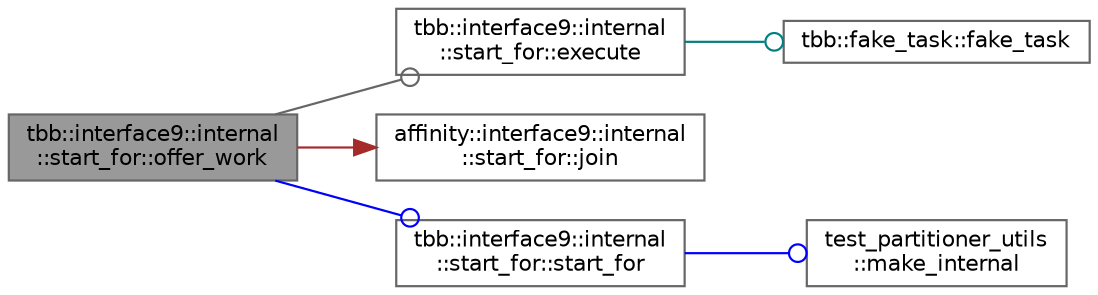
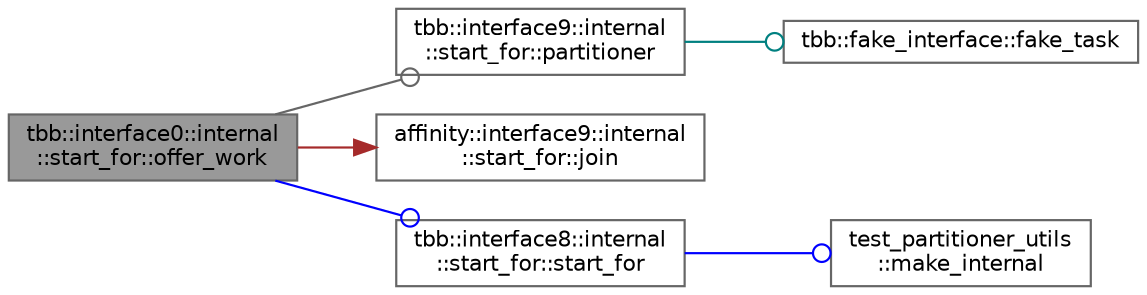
(540, 42) -> (540, 42)
(937, 42) -> (961, 42)
(153, 147) -> (153, 147)
(540, 253) -> (540, 253)
